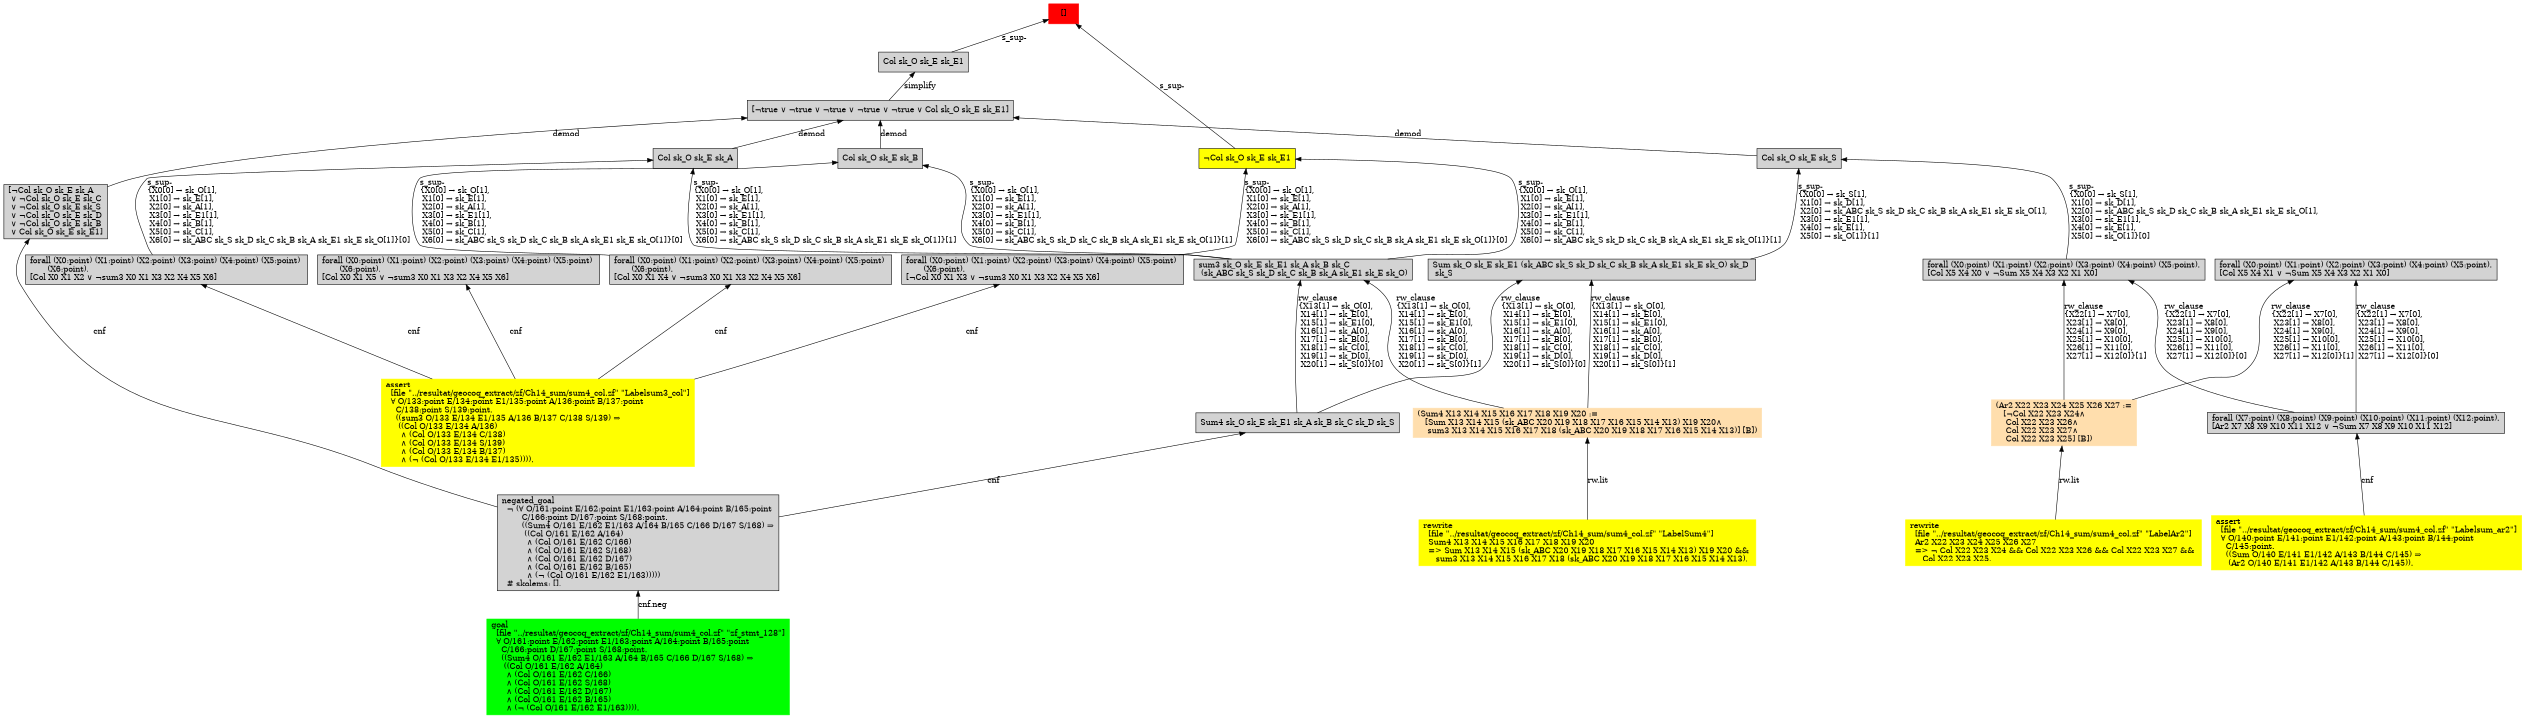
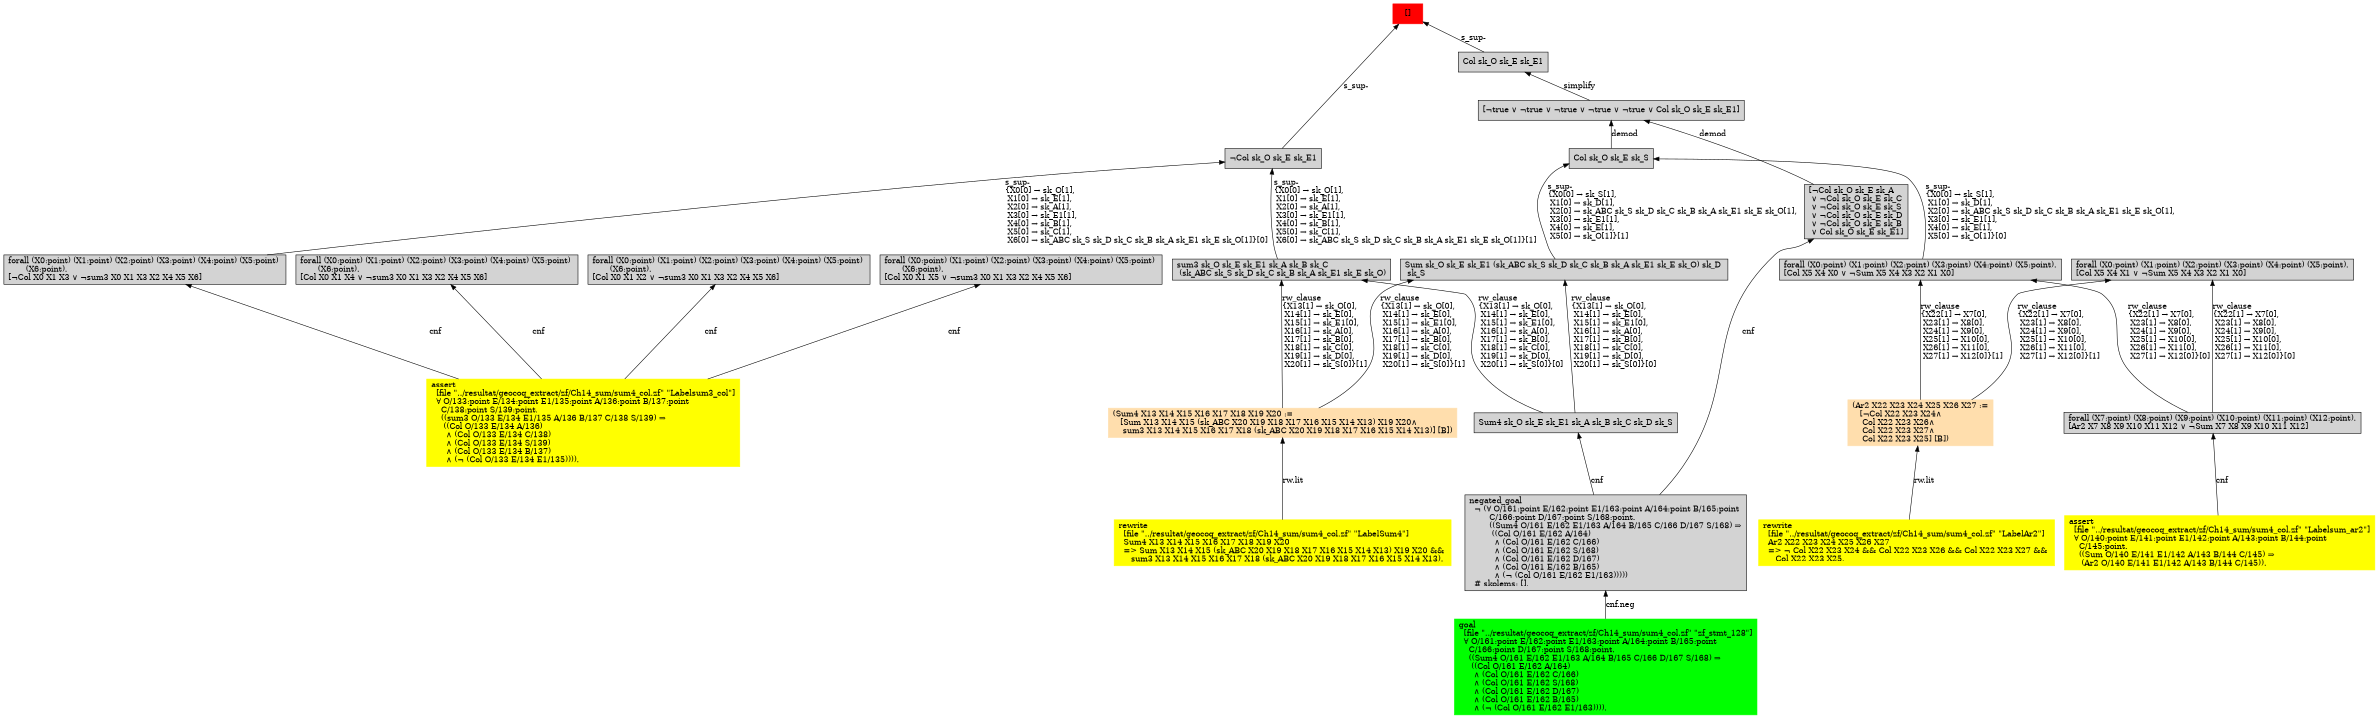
(695, 158) -> none
(880, 158) -> none
(1247, 158) -> (1273, 158)
